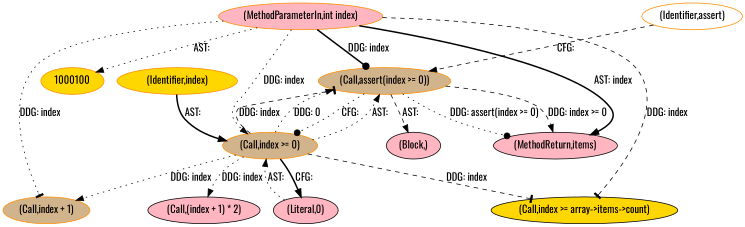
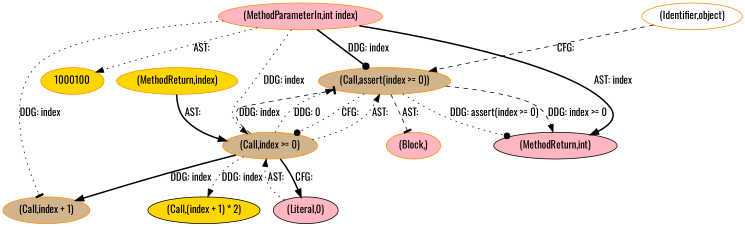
(692, 16) -> (692, 16)
(177, 81) -> (177, 81)
(399, 112) -> (399, 112)
(414, 146) -> (414, 146)
(555, 146) -> (555, 146)
(159, 176) -> (159, 176)
(204, 210) -> (204, 210)
(584, 210) -> none
